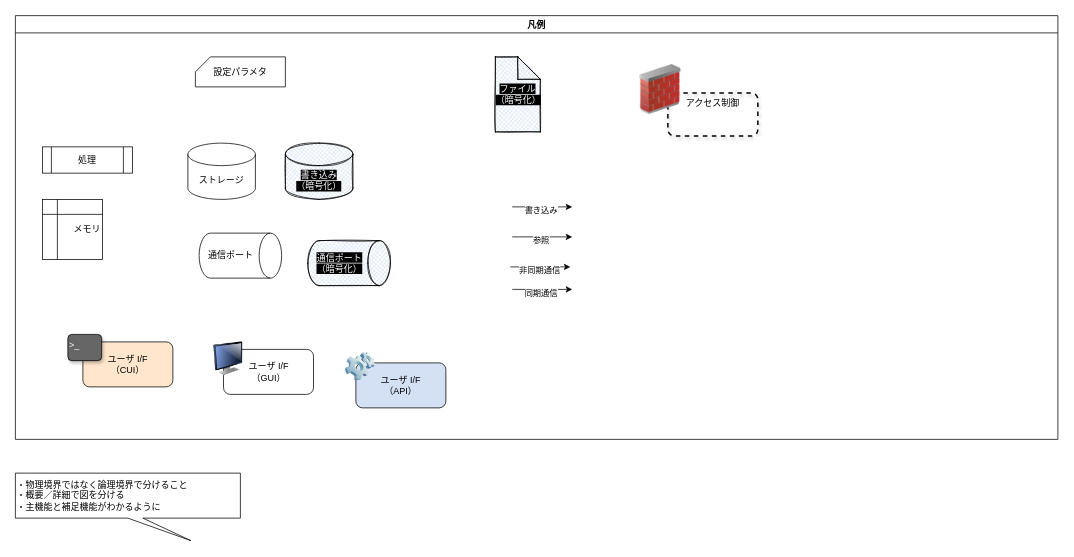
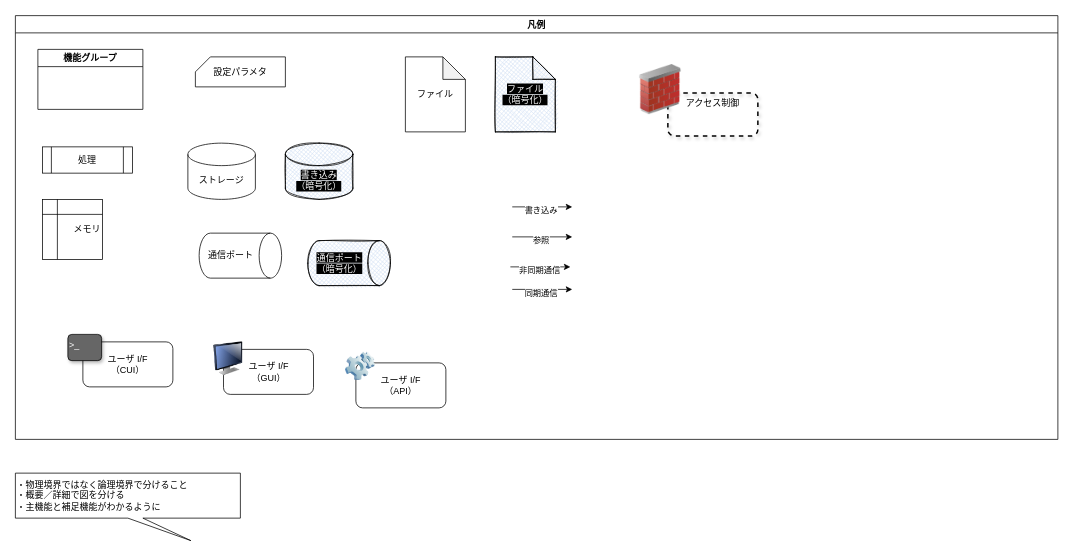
none -> (90, 79)
none -> (435, 94)
(518, 94) -> (525, 94)
(128, 364) -> (128, 364)
(401, 385) -> (401, 385)
